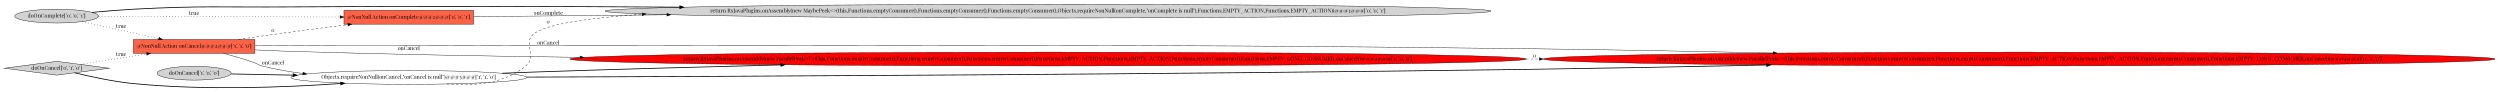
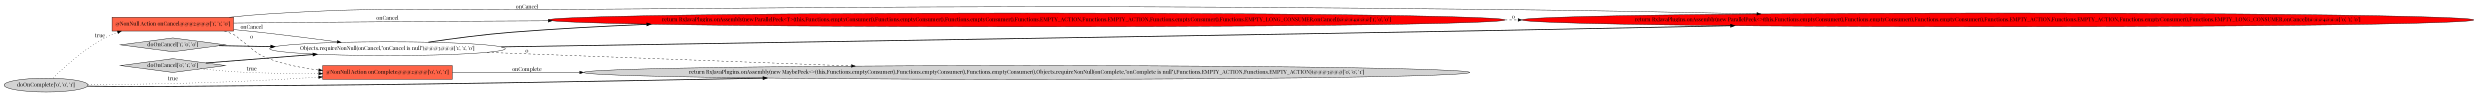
(114, 59) -> (260, 73)
(194, 73) -> (173, 45)
